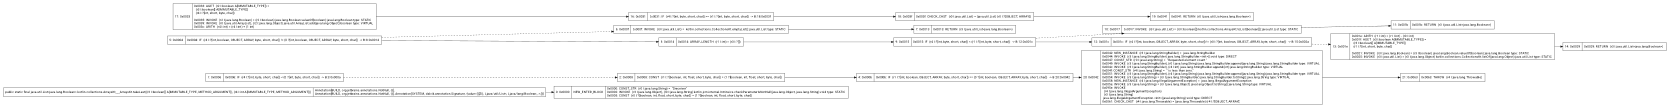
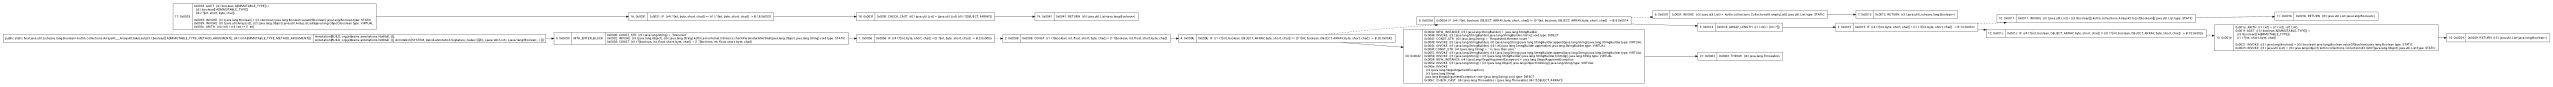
none -> (1380, 29)
none -> (851, 39)
(588, 92) -> (588, 38)
